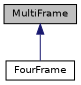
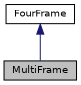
(40, 48) -> (40, 48)
